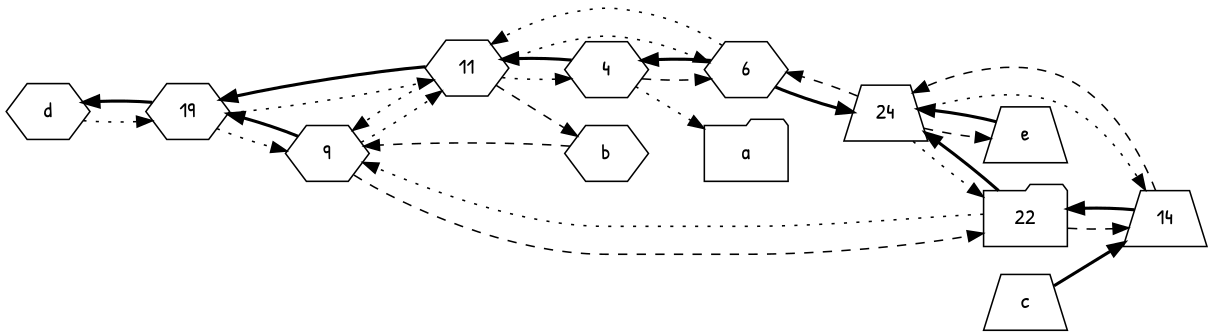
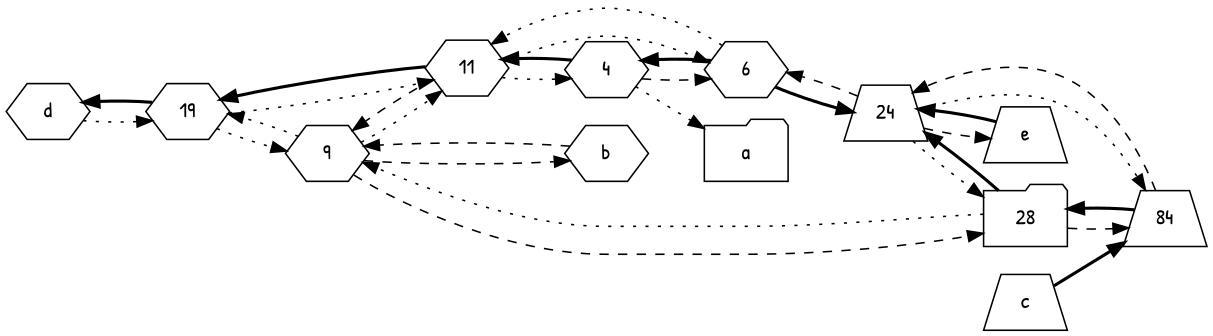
(399, 99) -> (399, 99)
(530, 107) -> (459, 164)
(271, 126) -> (271, 126)
(1025, 219) -> (1025, 219)
(1165, 219) -> (1165, 219)
